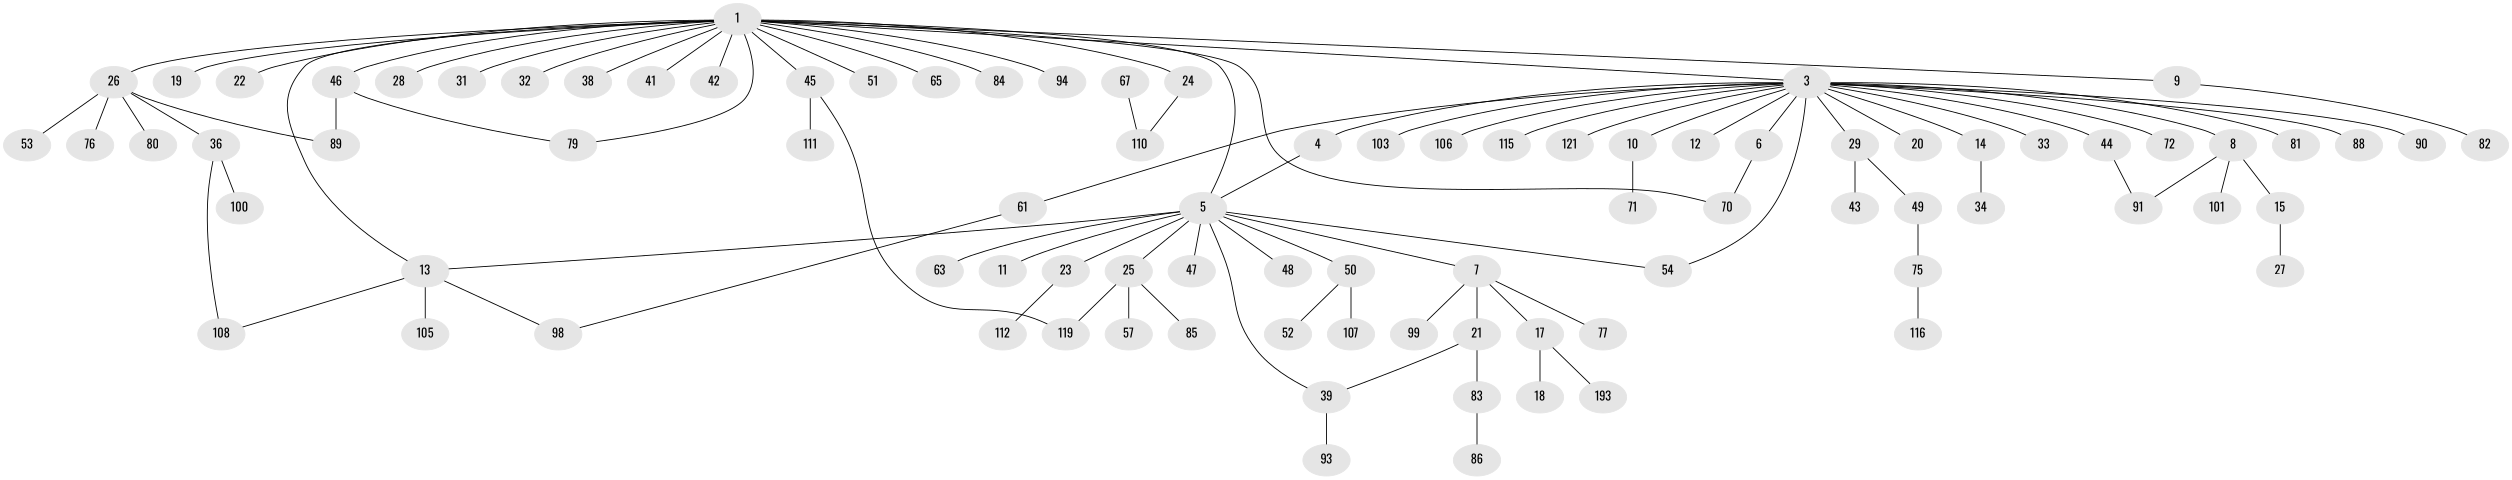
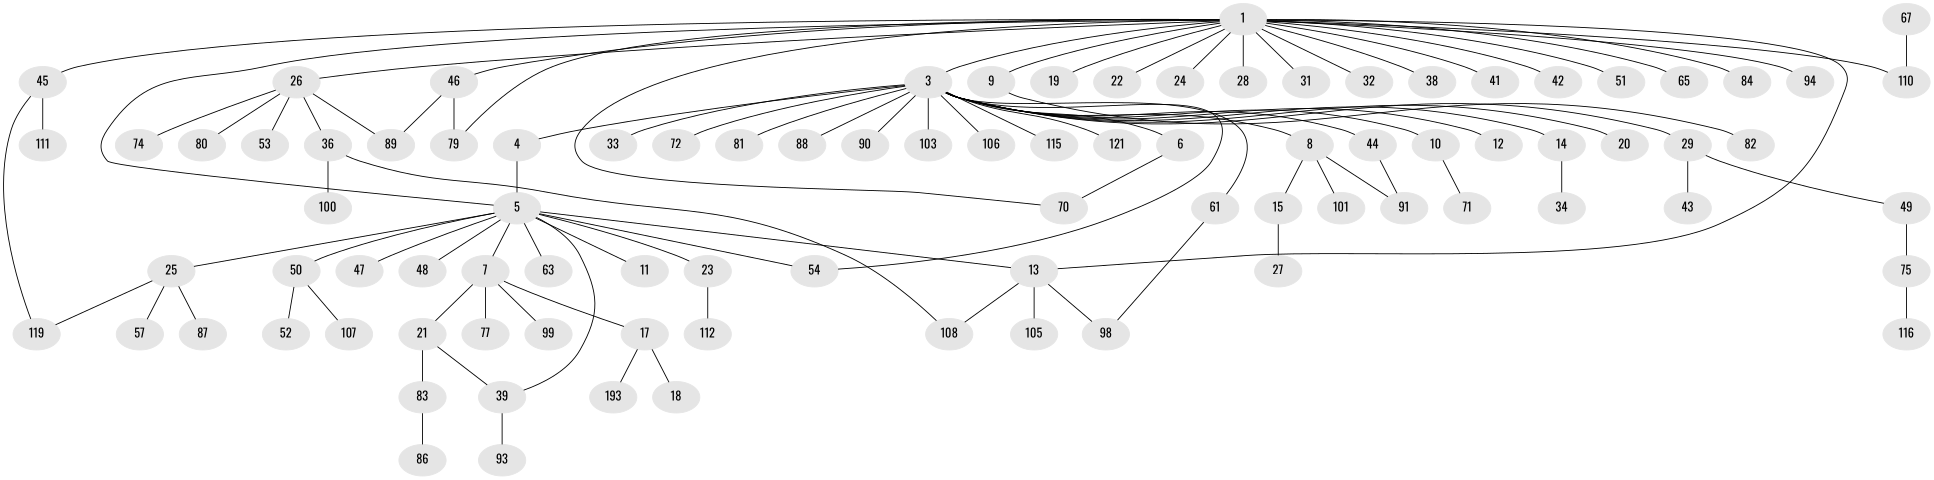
(1164, 114) -> (1625, 39)
(90, 145) -> (139, 145)
(1192, 334) -> (203, 334)
